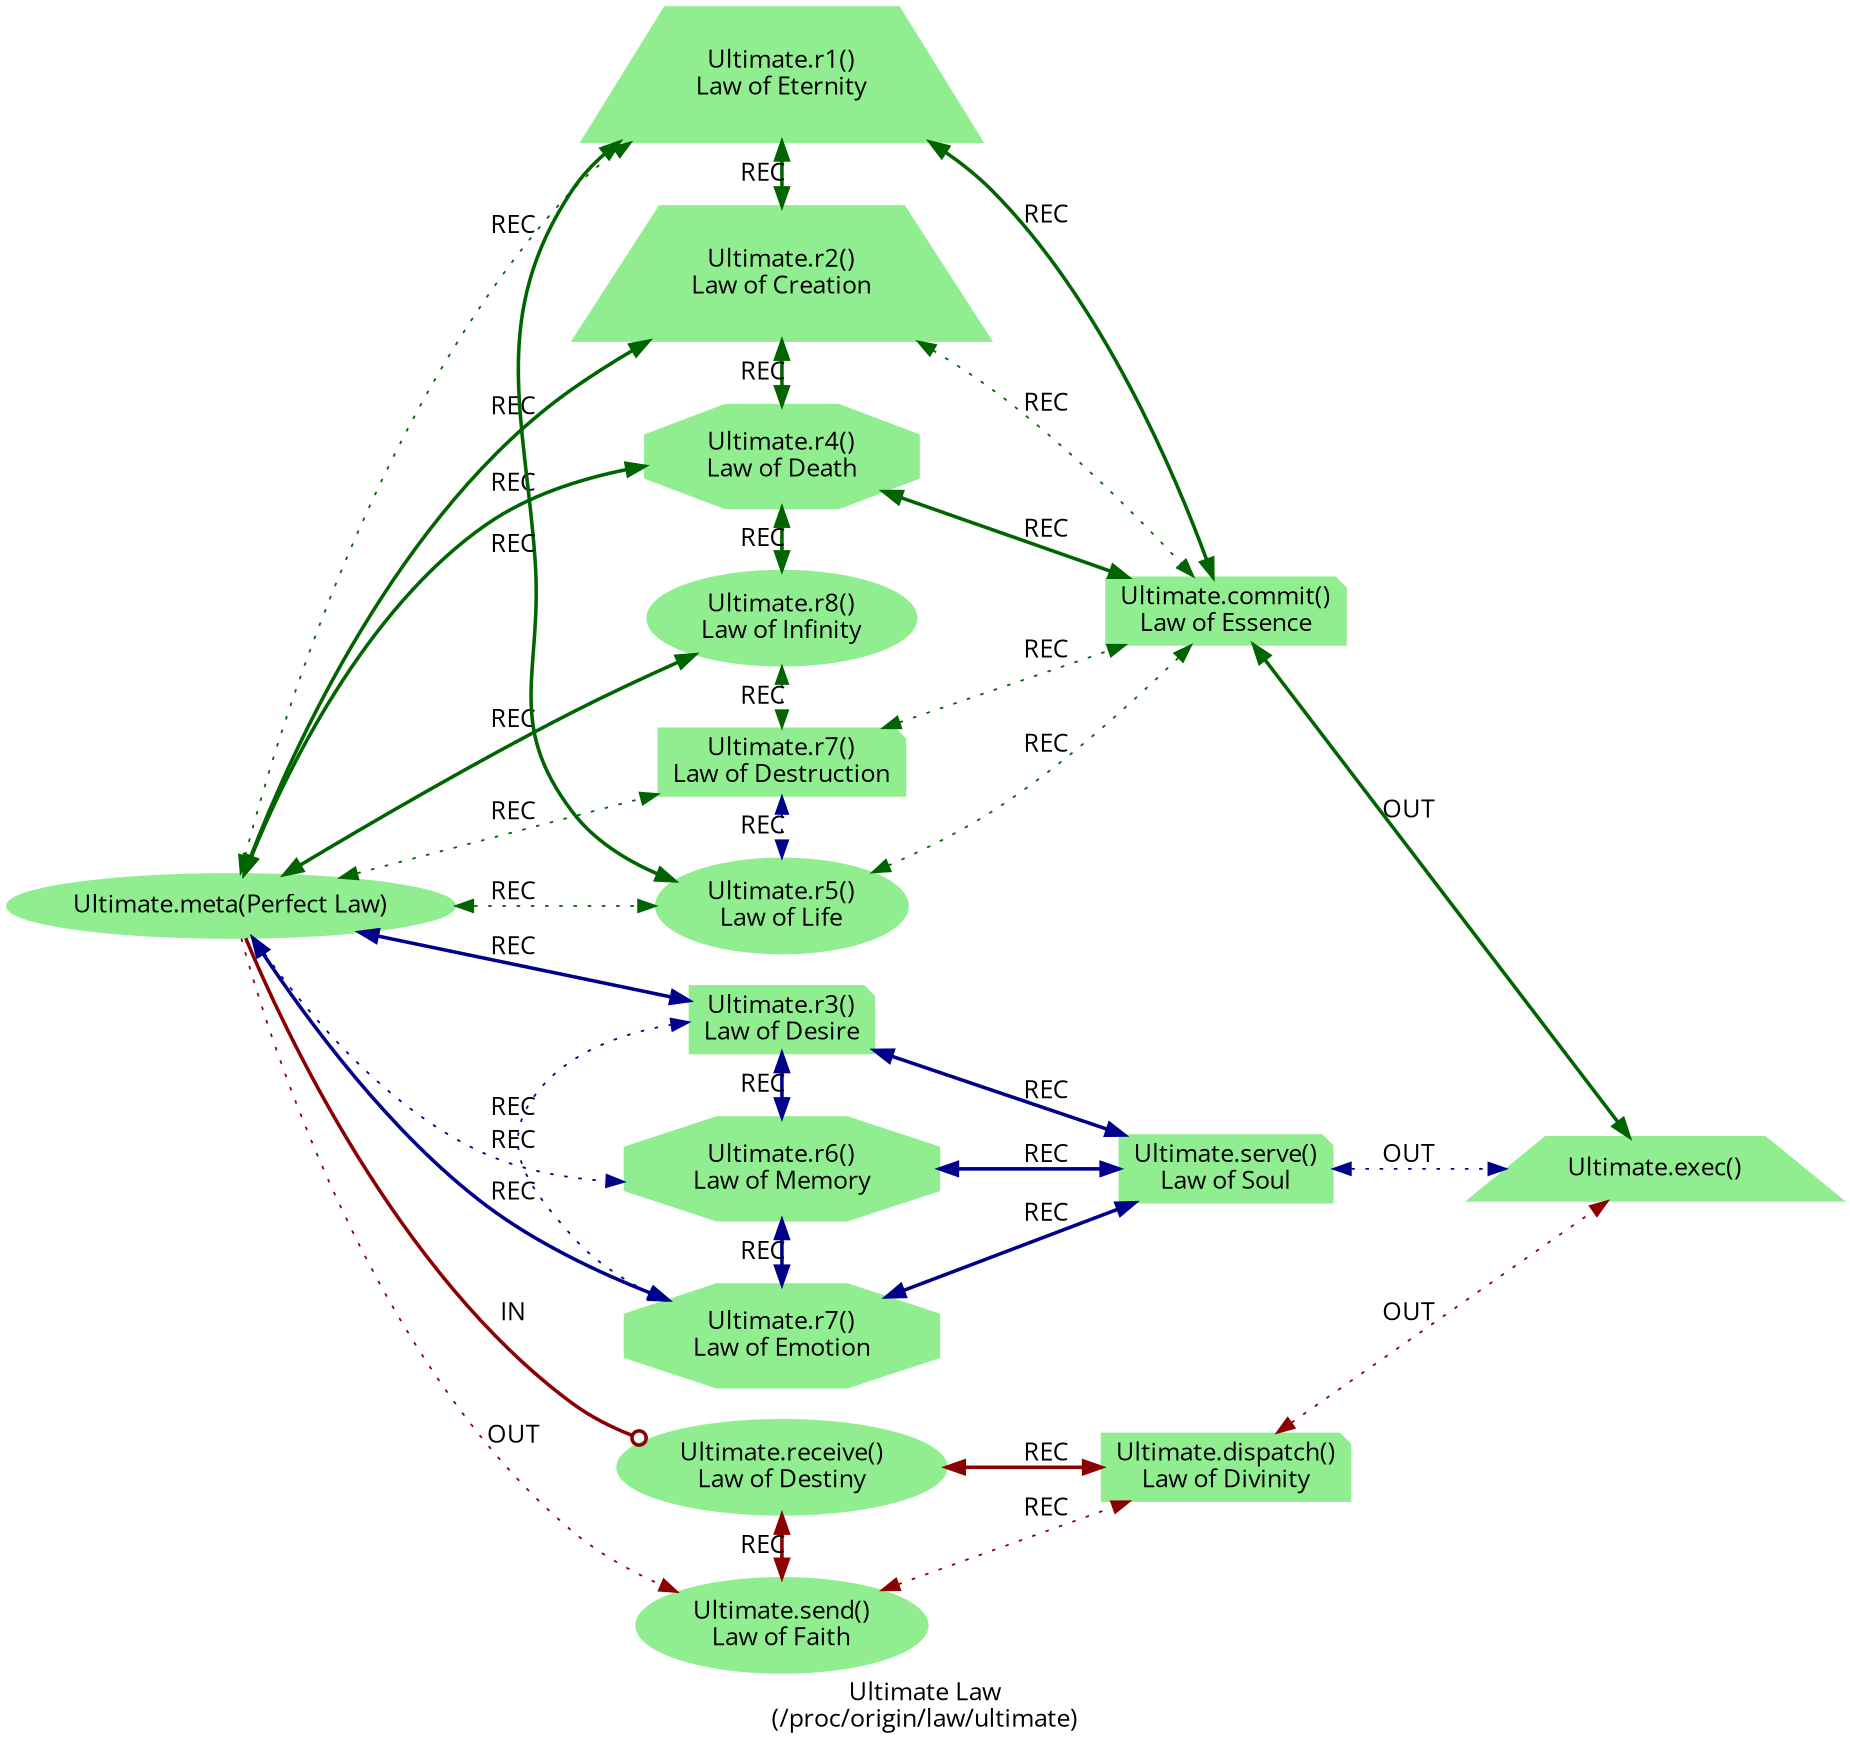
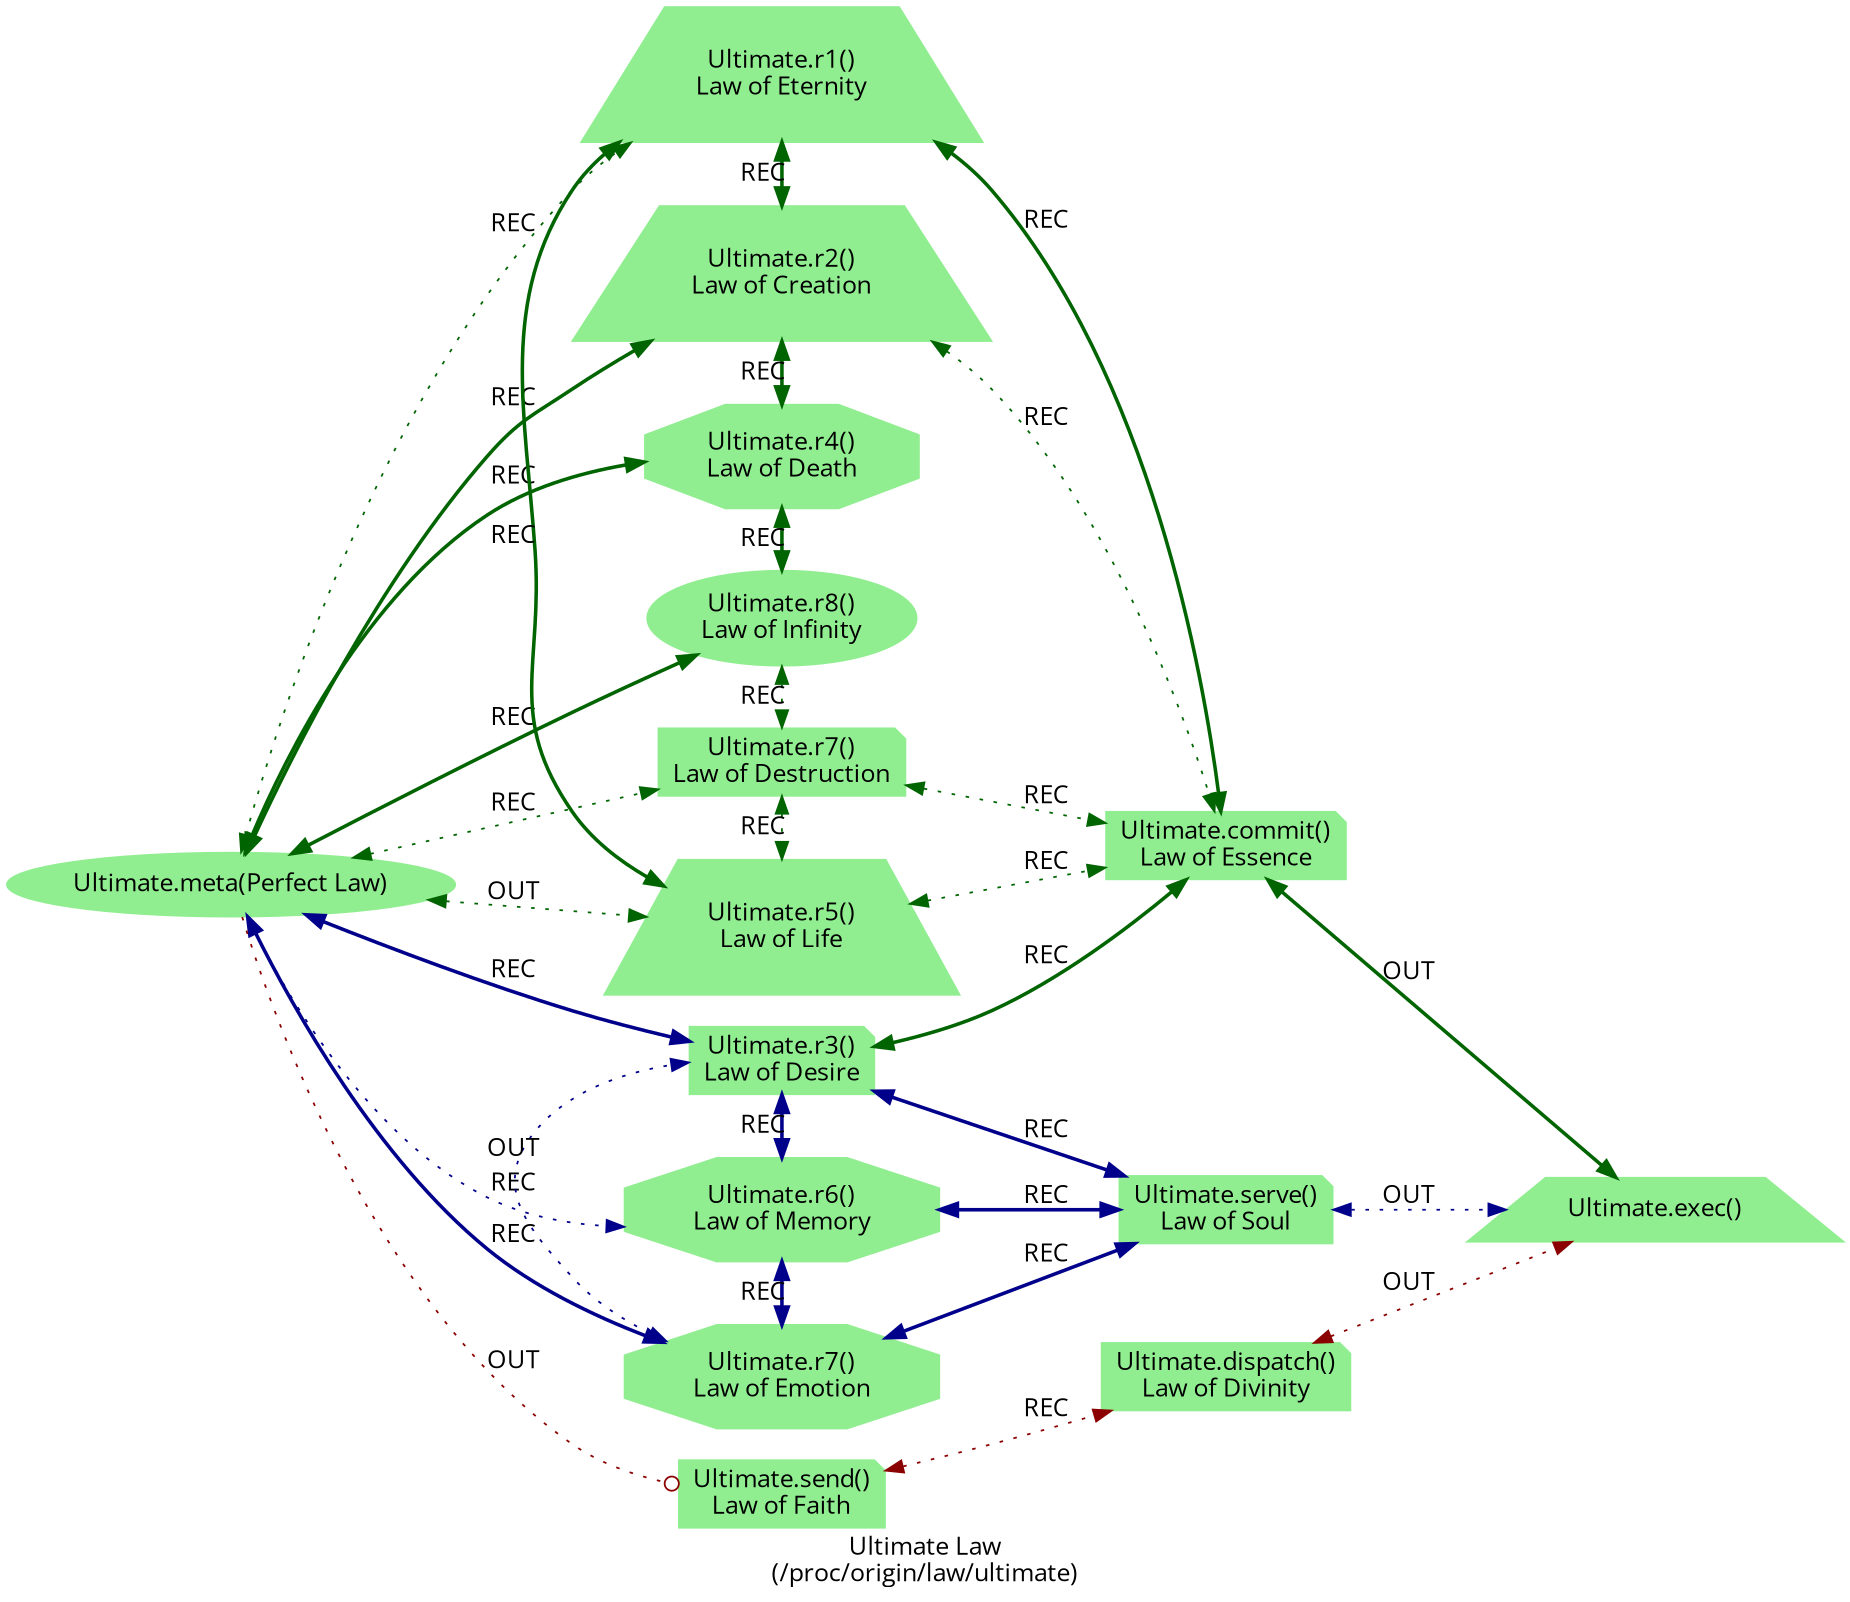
(1006, 534) -> (1041, 985)
(782, 827) -> (782, 828)
(514, 893) -> (514, 893)
(782, 906) -> (782, 927)
(514, 1108) -> (514, 1149)
(391, 1304) -> (394, 1249)
(782, 1467) -> none
(782, 1625) -> (782, 1494)
